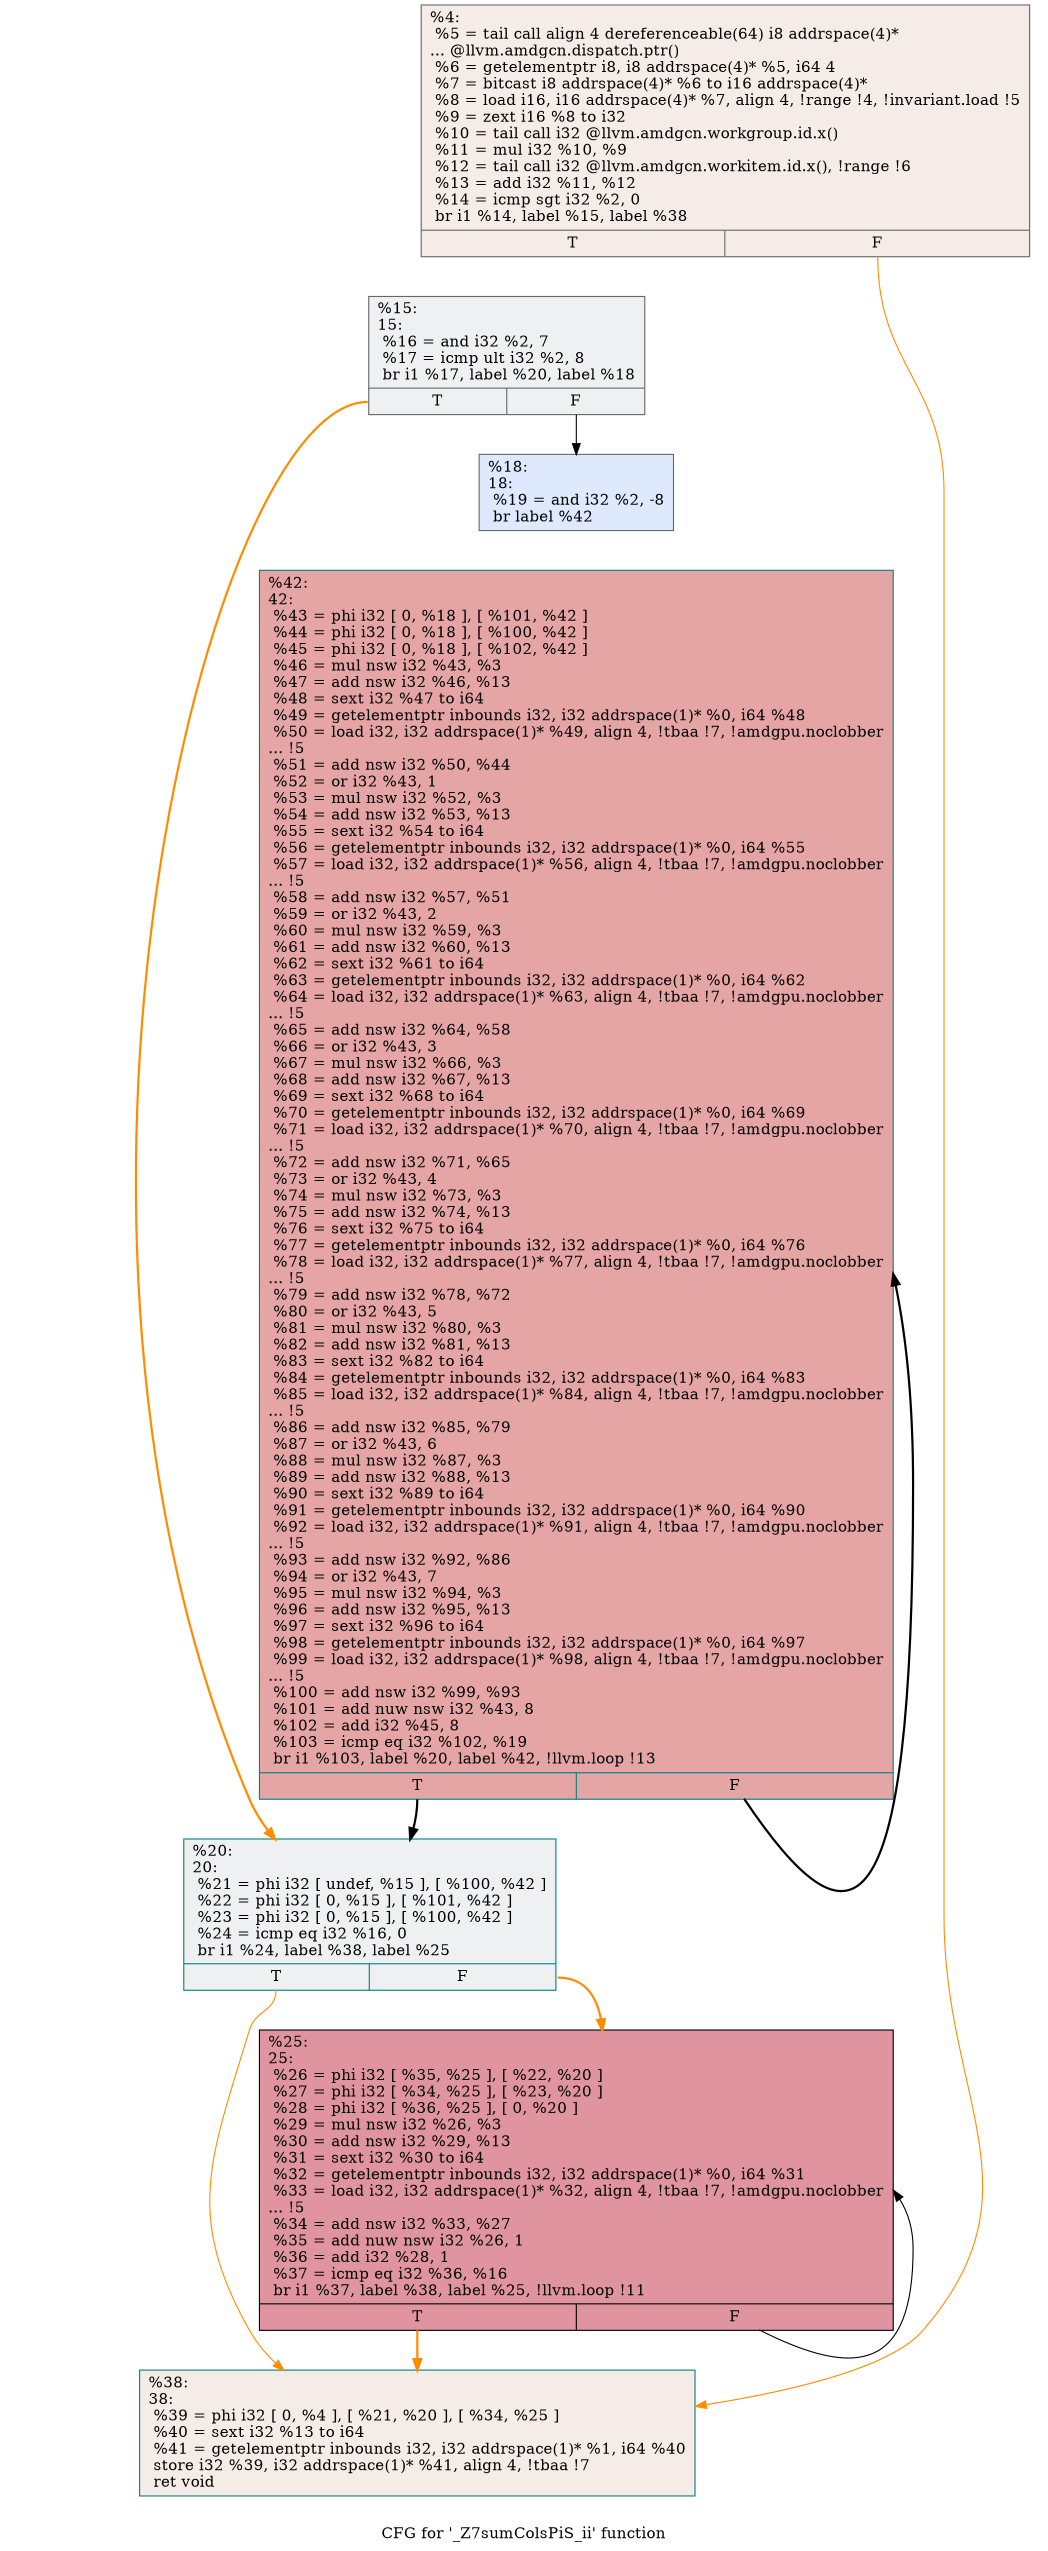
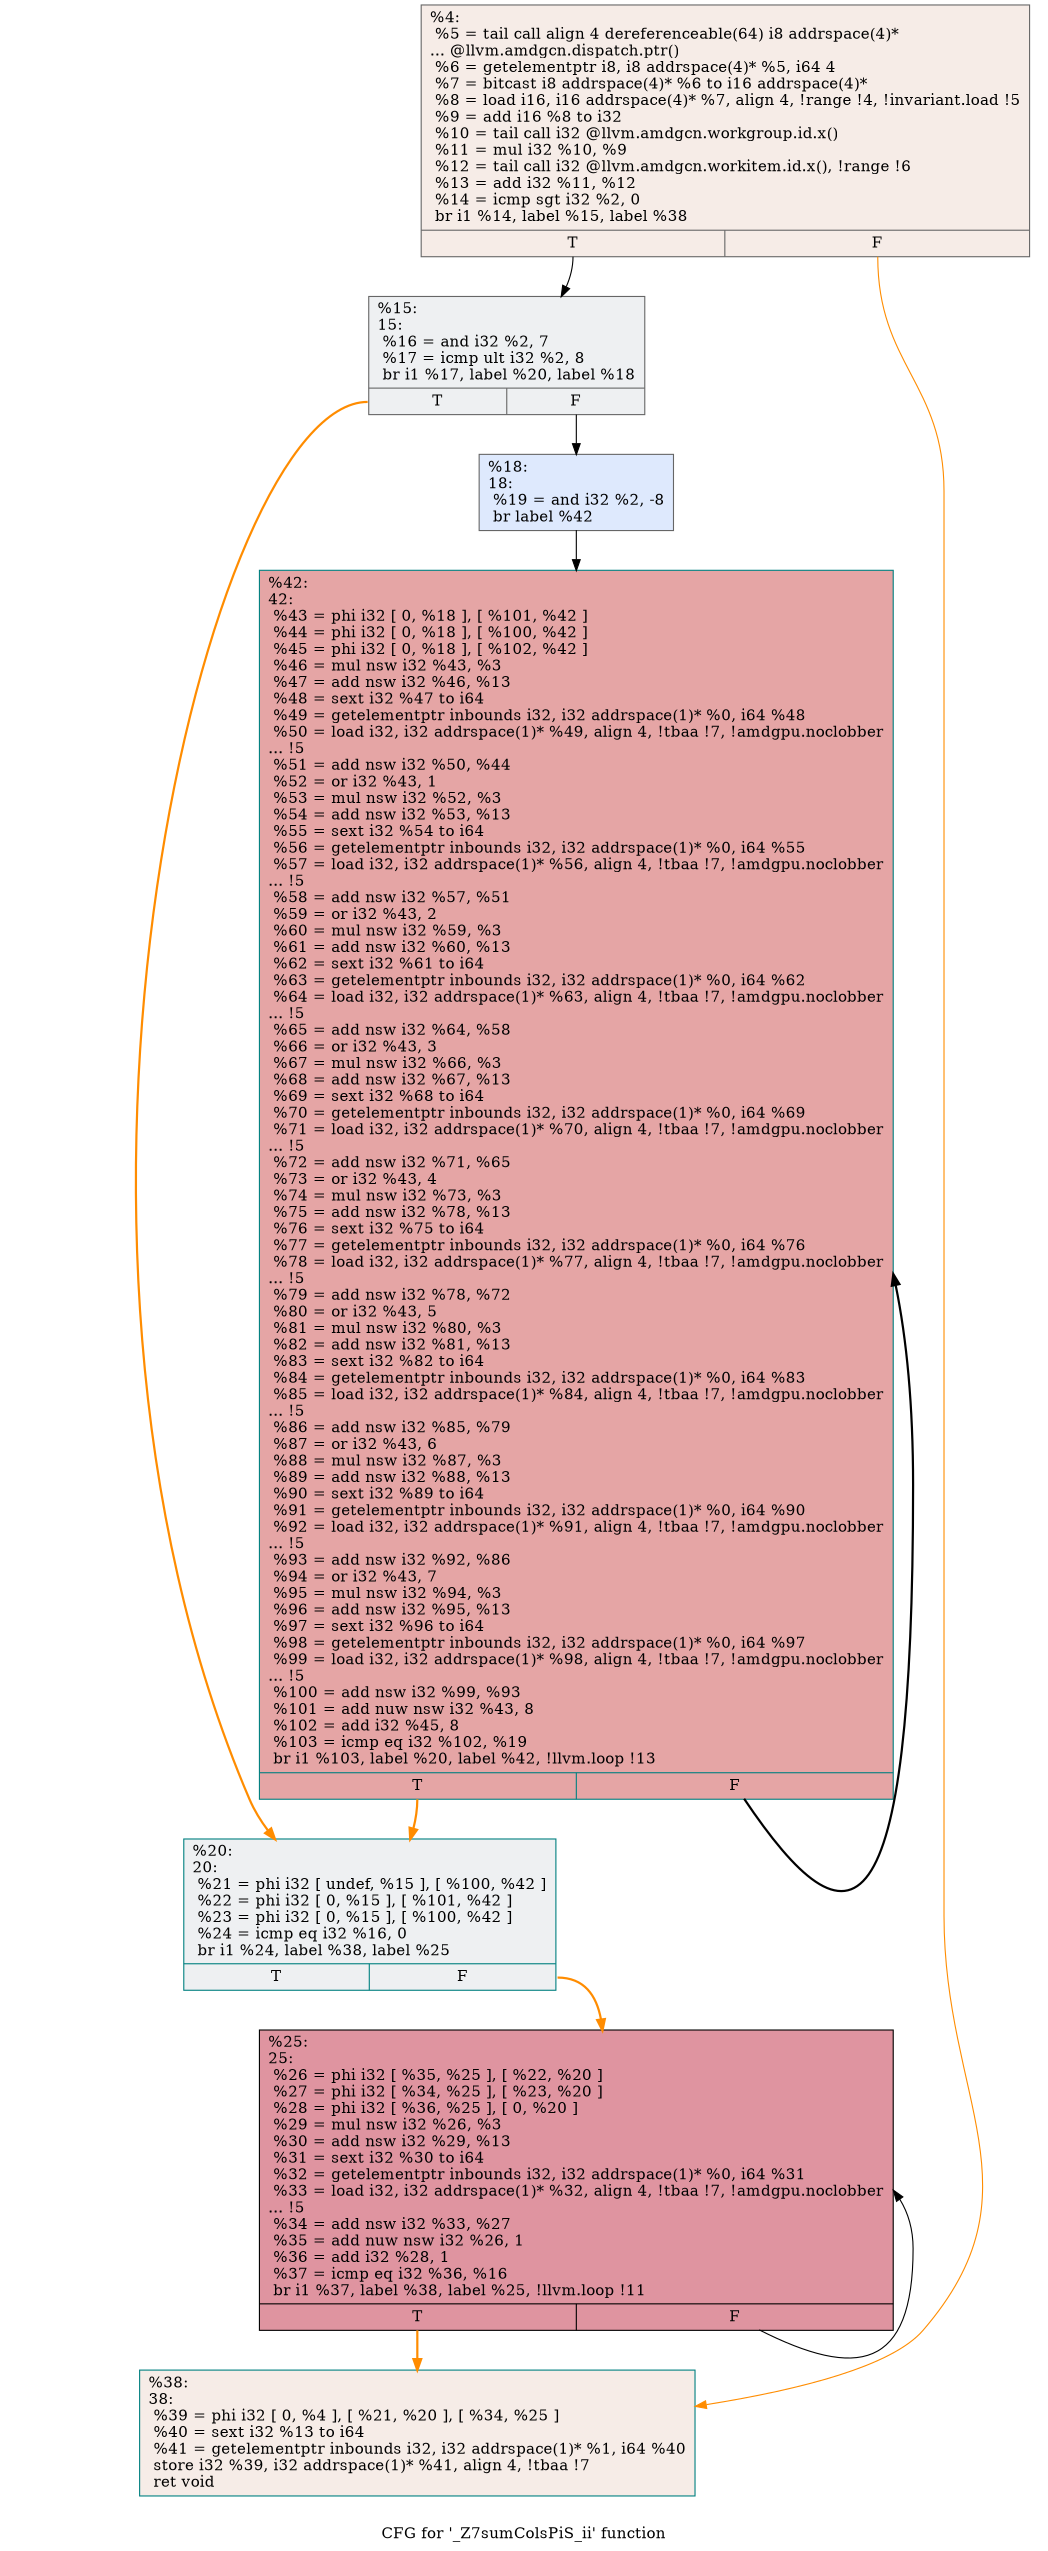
(528, 117) -> (527, 117)
none -> (571, 272)
none -> (576, 545)
(390, 1212) -> (390, 1212)
(416, 1814) -> (416, 1814)
(211, 2178) -> none
